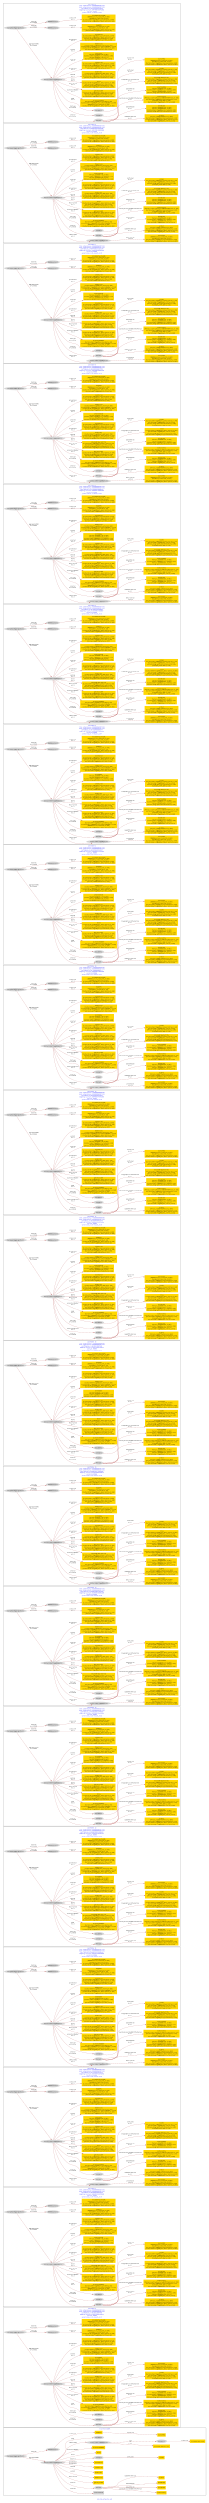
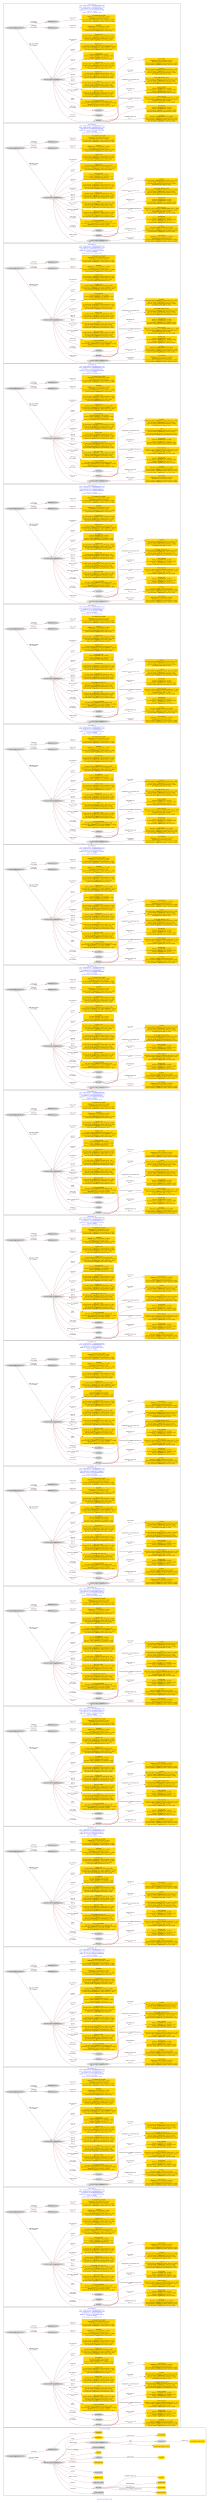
(129, 2434) -> (130, 2437)
(99, 2437) -> (99, 2437)
(99, 2448) -> (99, 2448)
(99, 2468) -> none
(99, 2473) -> (99, 2473)
(99, 2483) -> (99, 2483)
